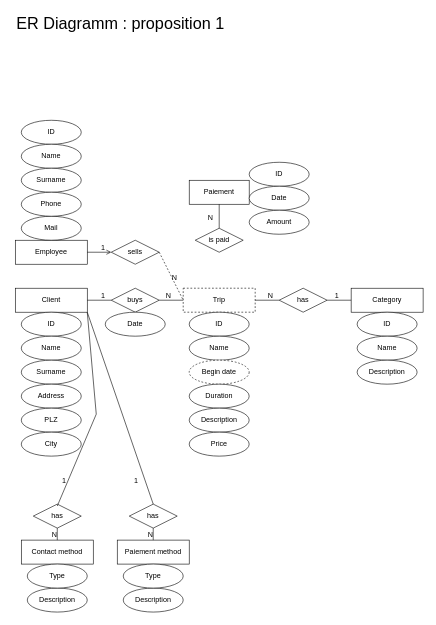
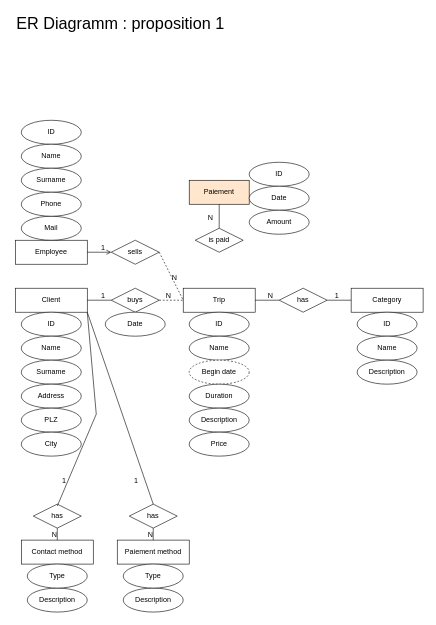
(219, 192) -> (219, 192)
(170, 300) -> (170, 300)
(219, 300) -> (219, 300)
